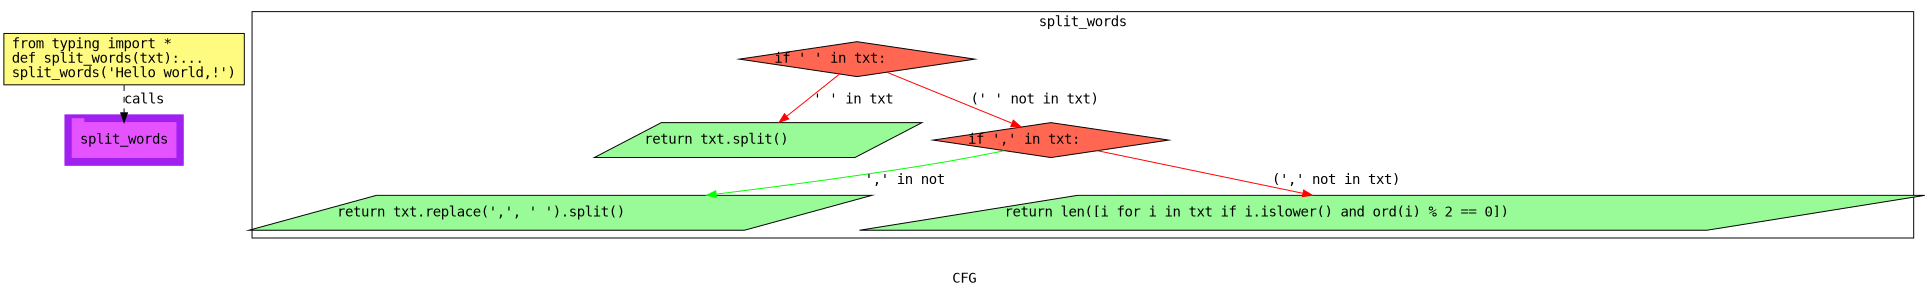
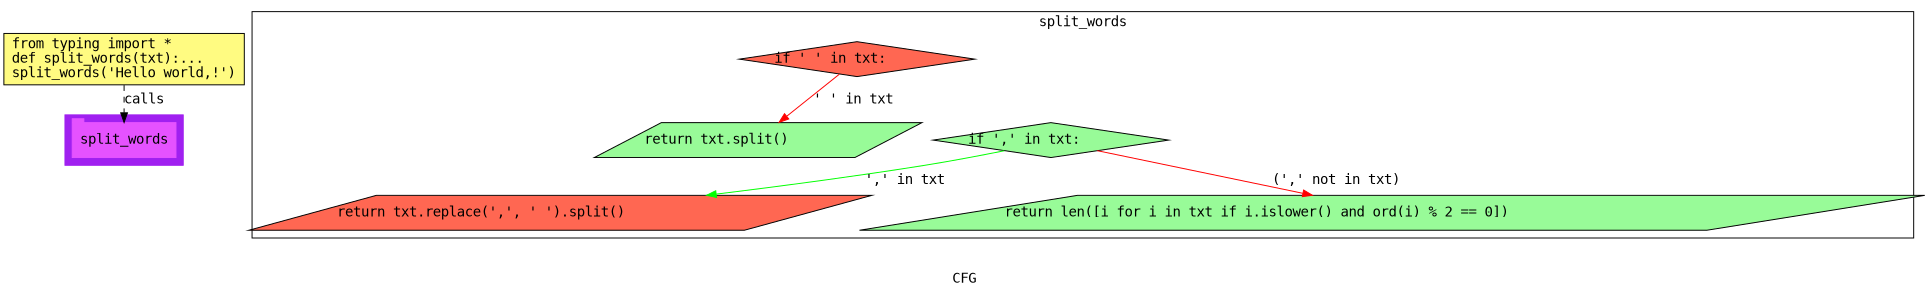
(949, 98) -> none
(1051, 140) -> (1051, 140)
(905, 180) -> (905, 180)
(560, 213) -> (560, 213)
